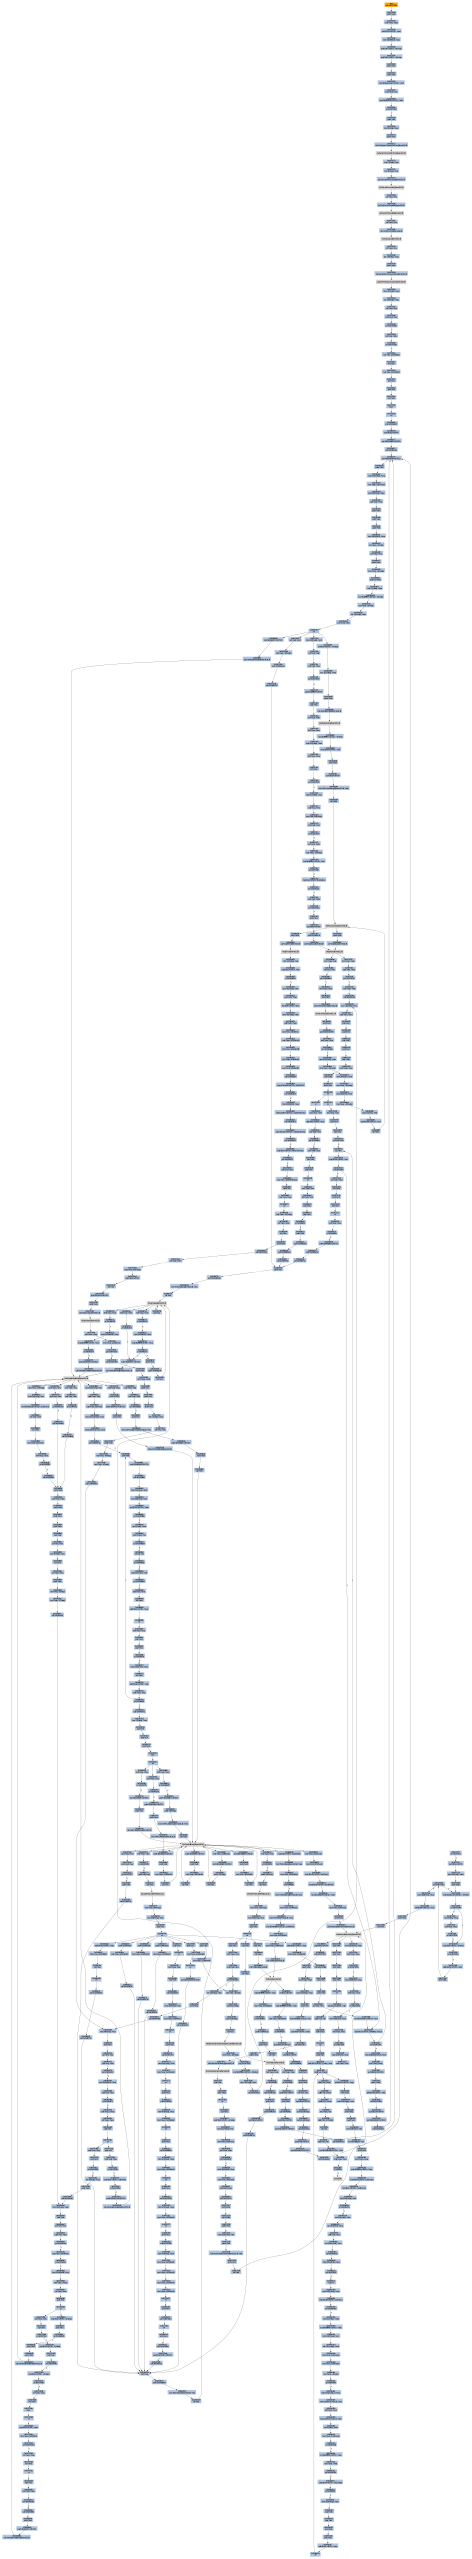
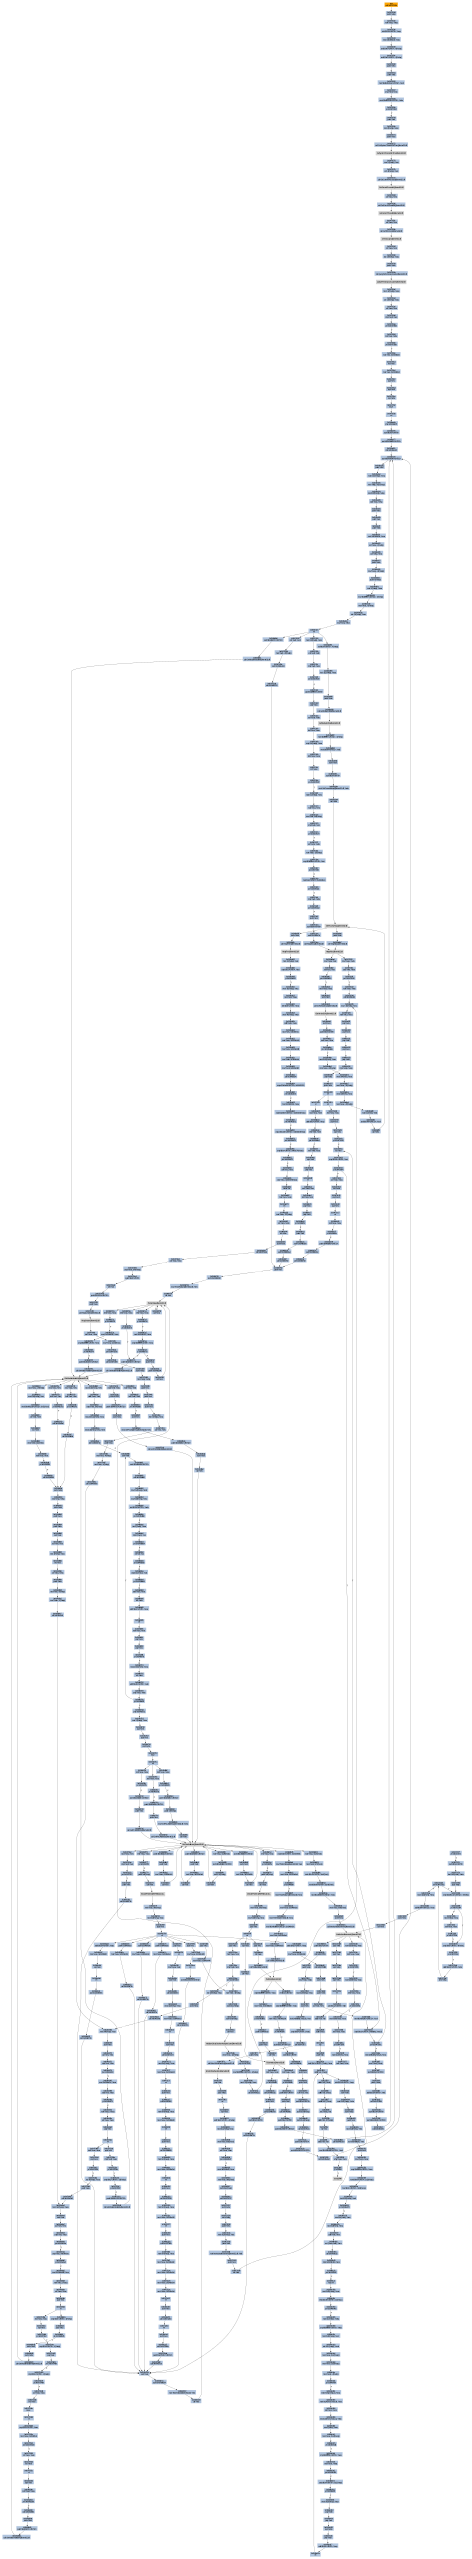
(163, 1844) -> (178, 1840)
